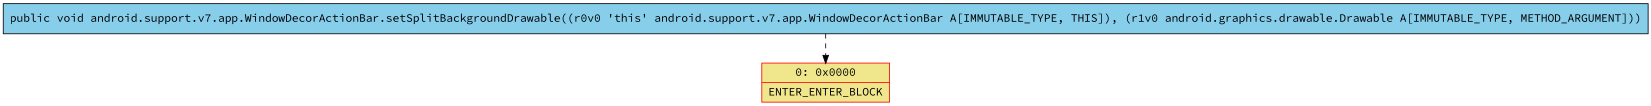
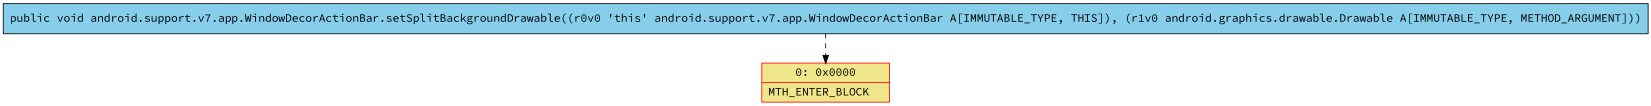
(826, 92) -> (819, 92)
